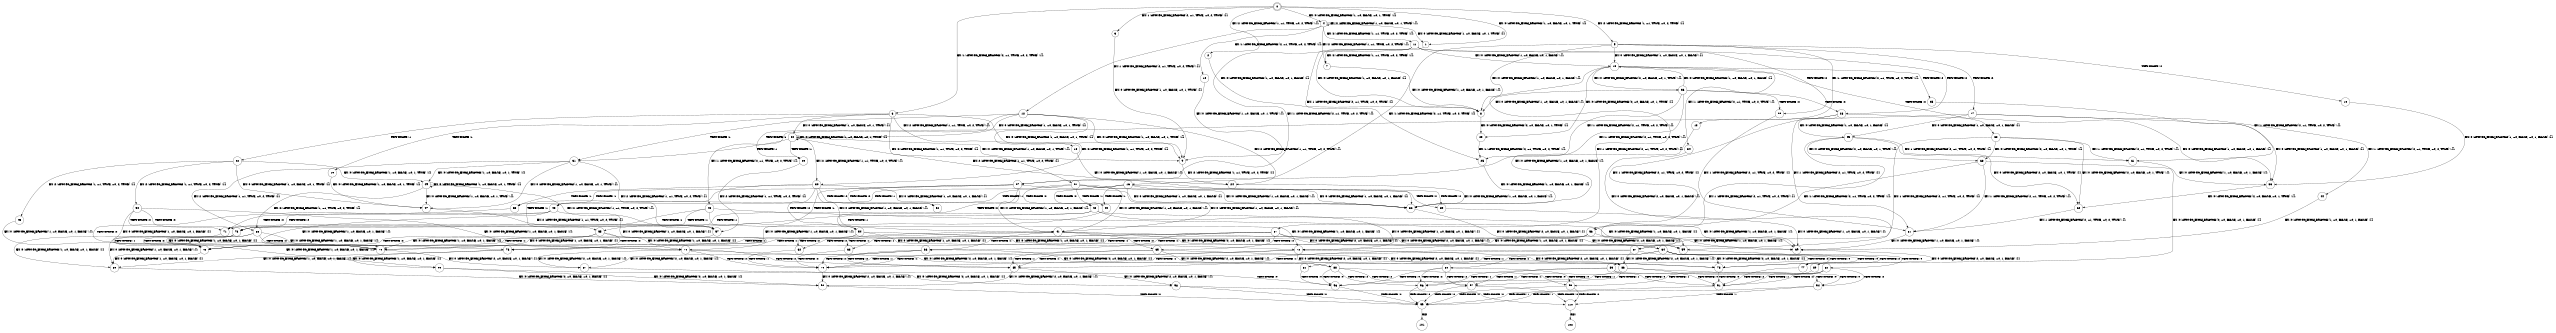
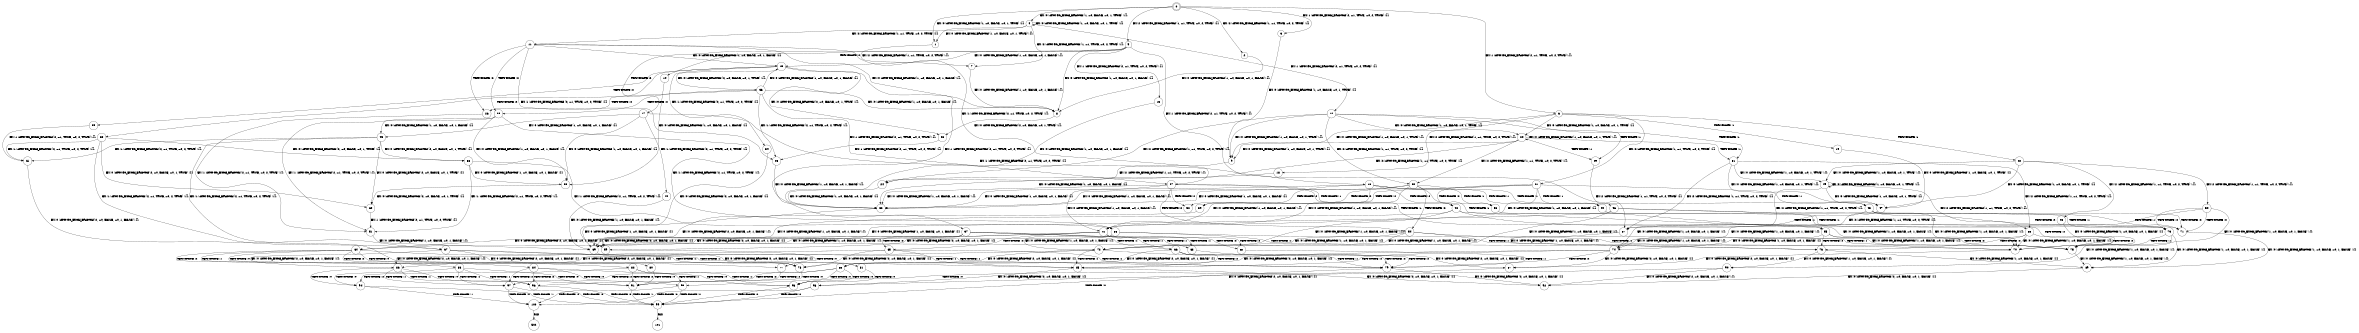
(1205, 78) -> none
(1779, 277) -> (665, 277)
(1121, 295) -> (1023, 285)
(1570, 305) -> (534, 305)
(1570, 325) -> (534, 325)
